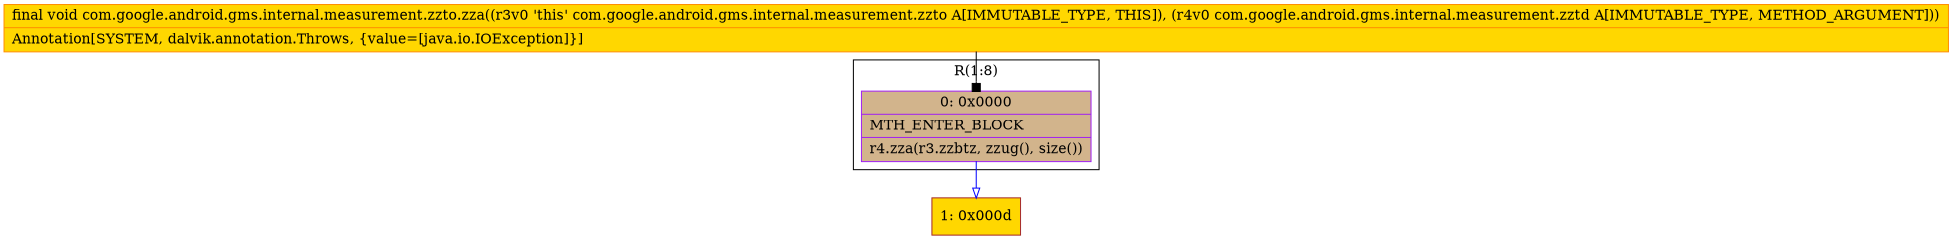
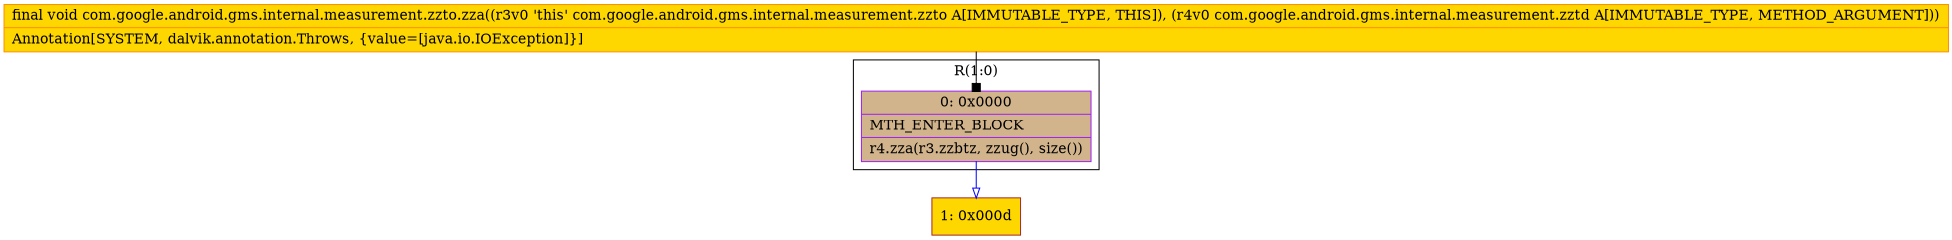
(976, 71) -> (976, 71)
